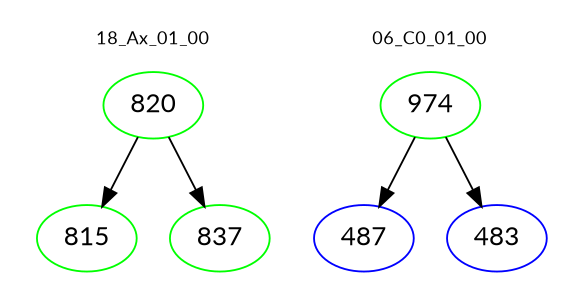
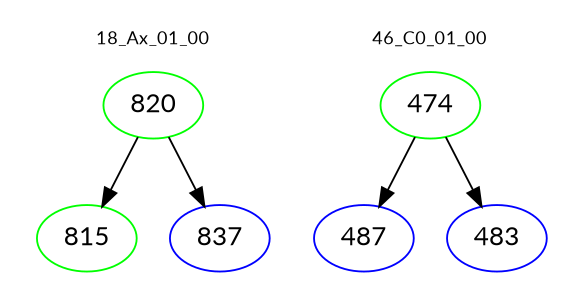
(430, 40) -> (430, 40)
(430, 105) -> (430, 105)
(220, 238) -> (220, 238)
